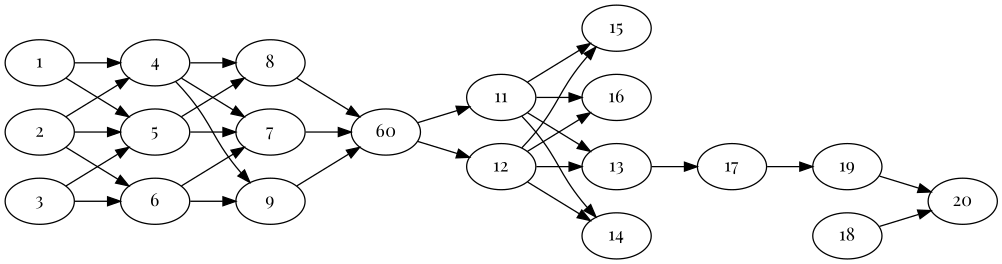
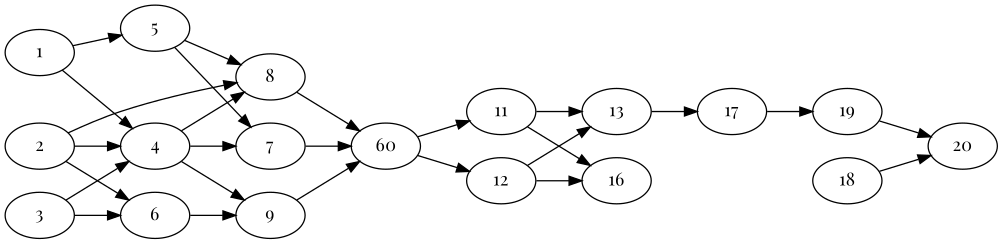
(617, 28) -> none
(91, 132) -> (144, 104)
(207, 170) -> none
(89, 172) -> (89, 186)
(617, 236) -> none
